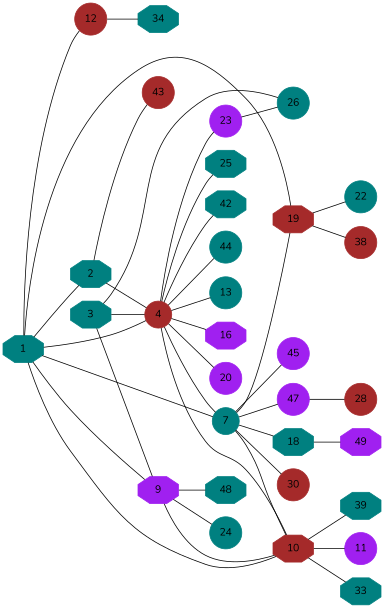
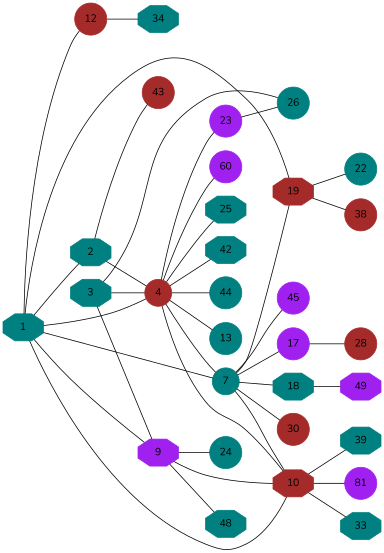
(226, 336) -> none
(226, 378) -> (226, 167)
(293, 399) -> (293, 344)
(361, 549) -> (361, 483)
